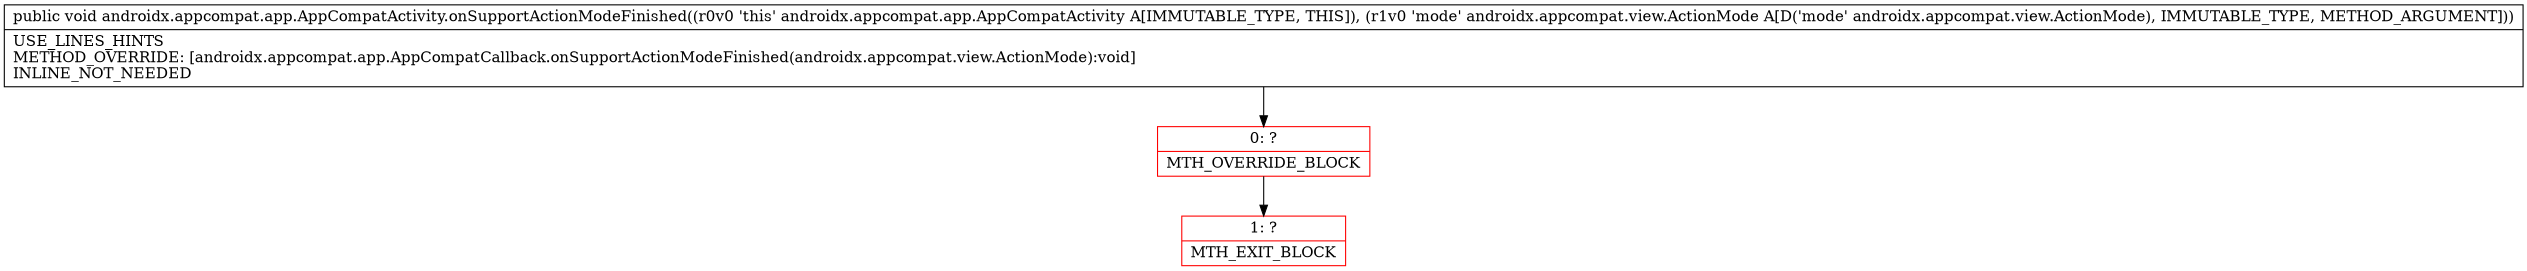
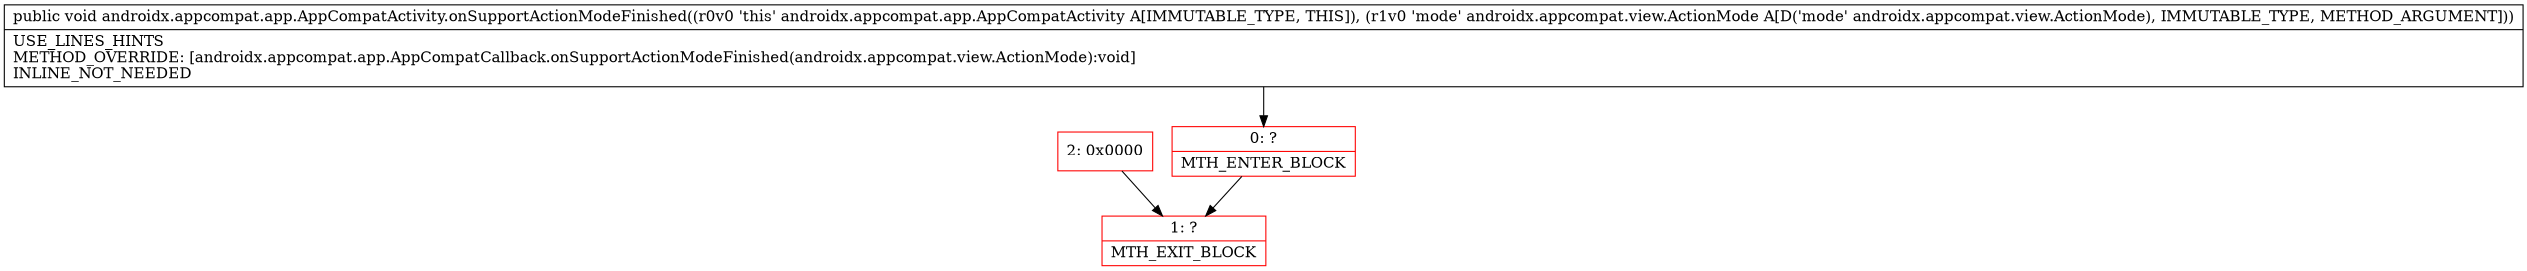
none -> (1105, 151)
(1264, 163) -> (1264, 163)
